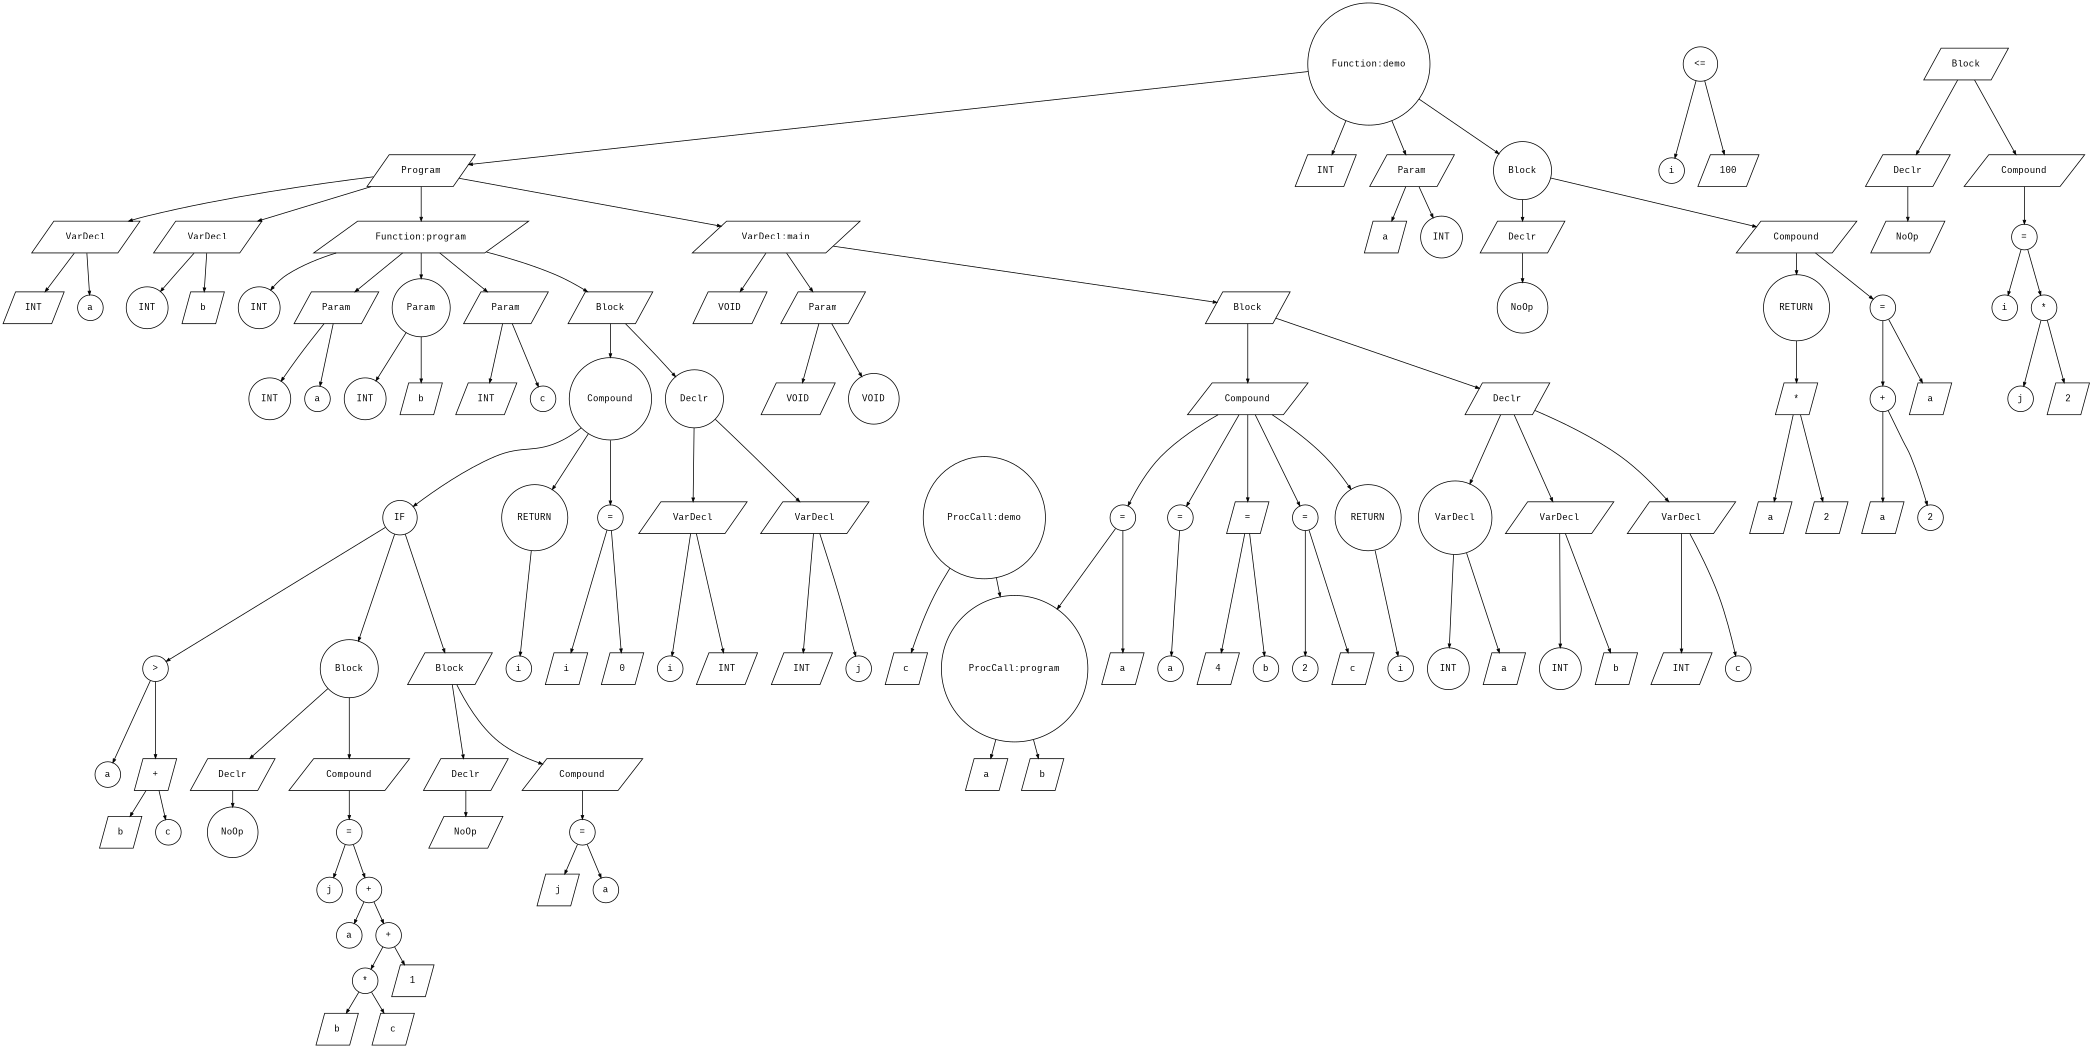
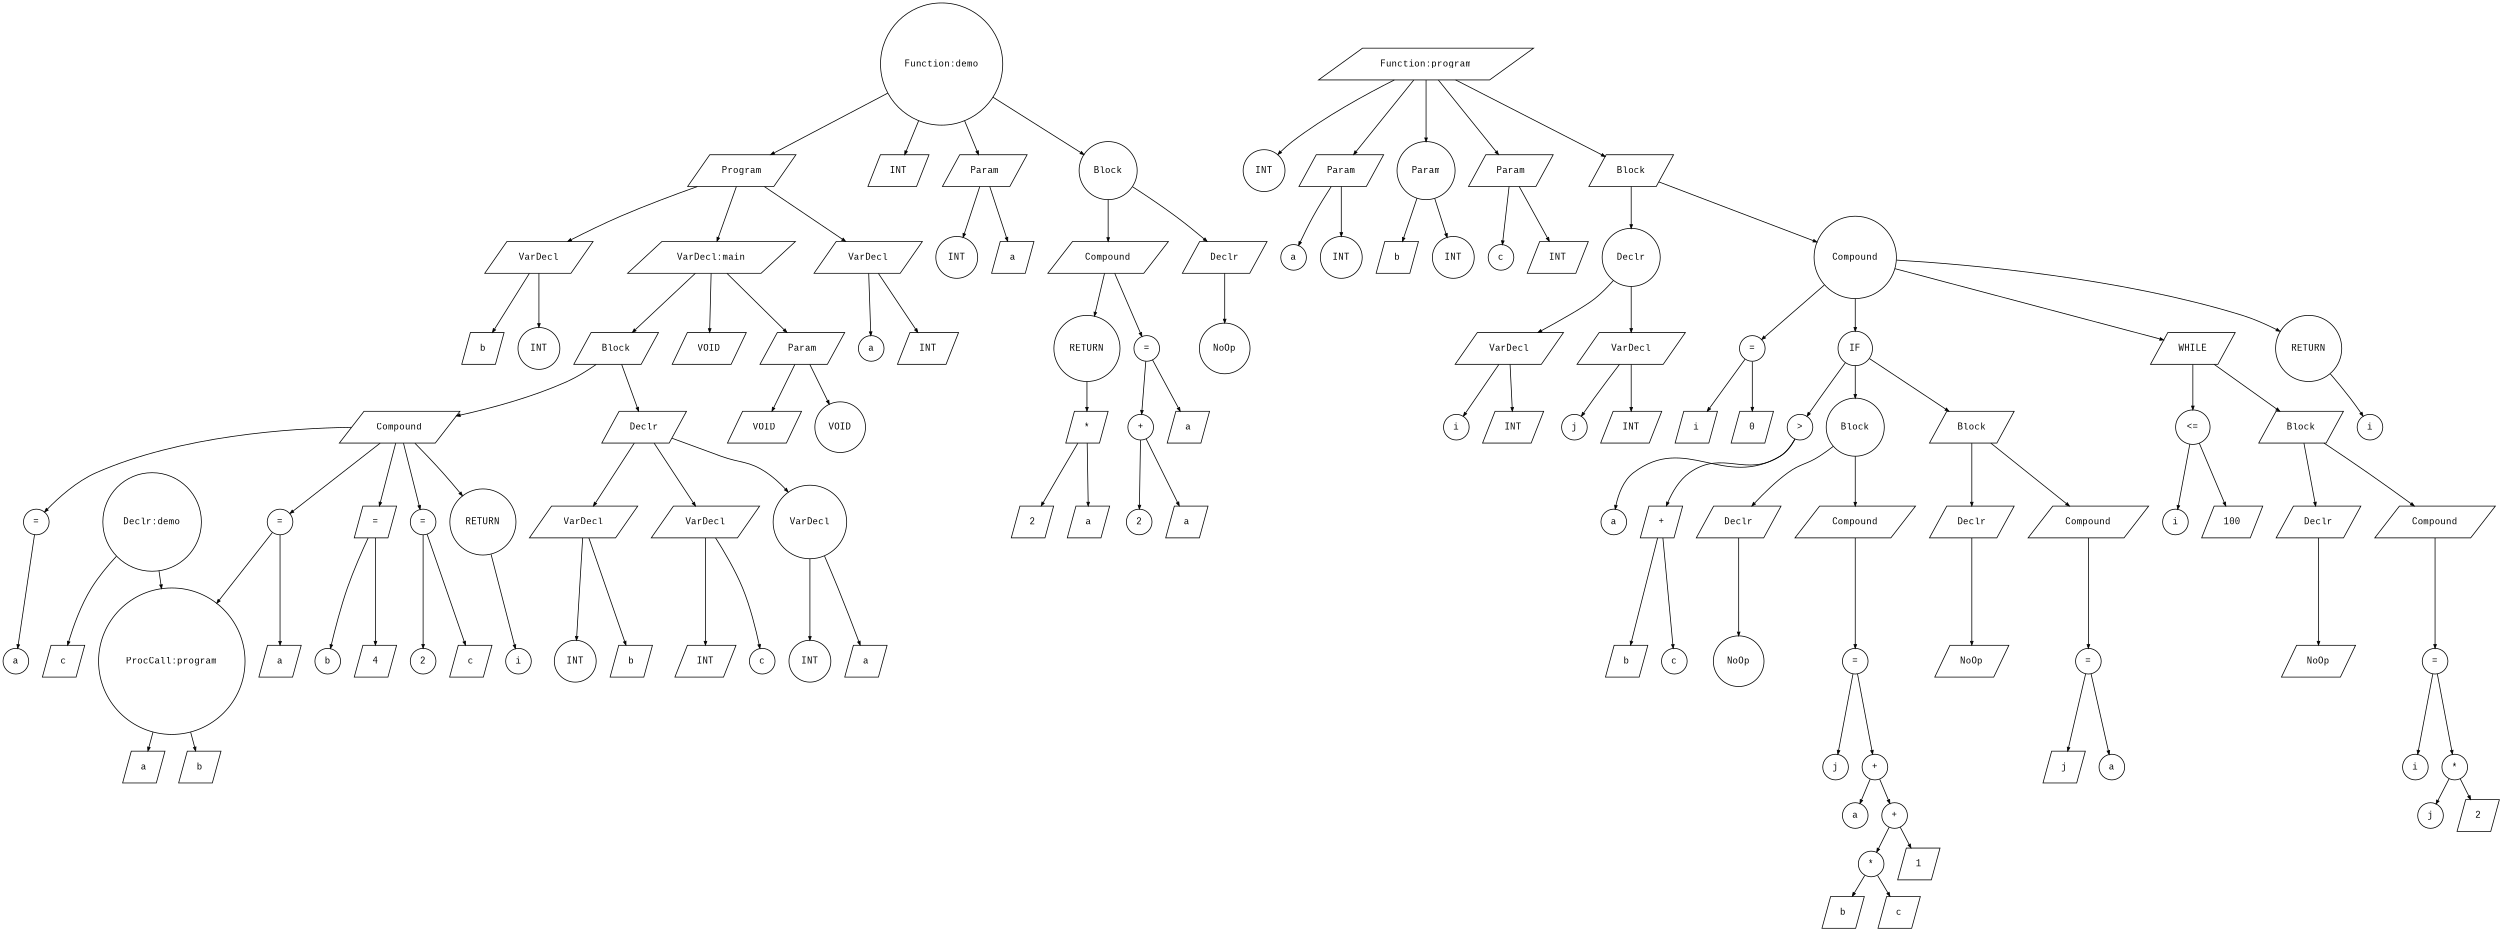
(421, 202) -> none
none -> (2193, 348)
(984, 518) -> (152, 522)
